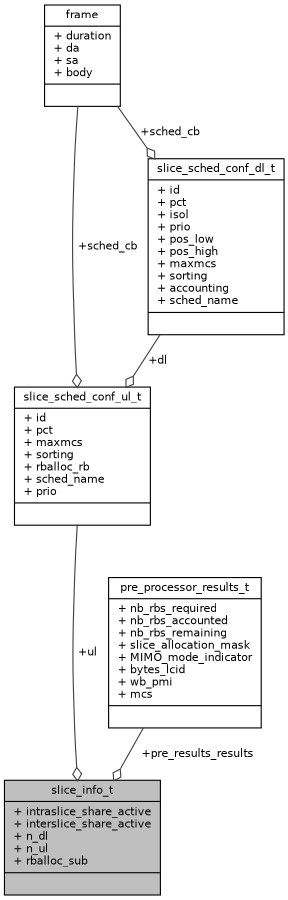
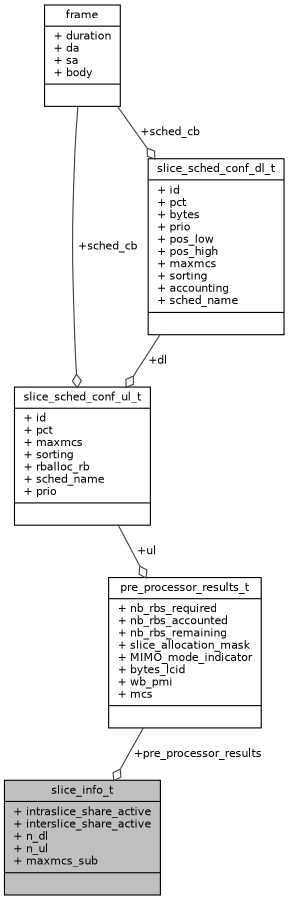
(173, 215) -> (179, 215)
(73, 646) -> (129, 545)
(196, 754) -> (196, 754)
(51, 861) -> (56, 861)
